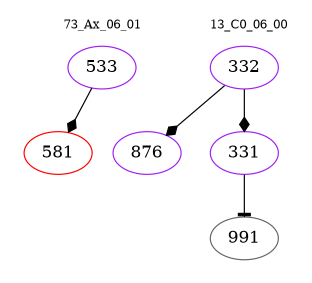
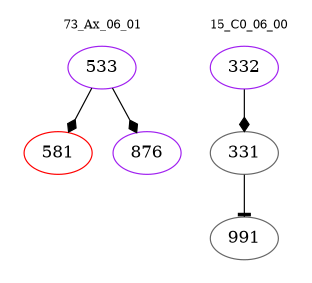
(249, 26) -> (249, 26)
(208, 100) -> (121, 104)
(244, 153) -> (244, 153)
